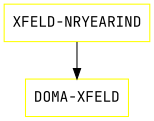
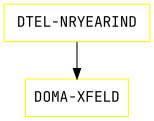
(77, 23) -> (77, 23)
